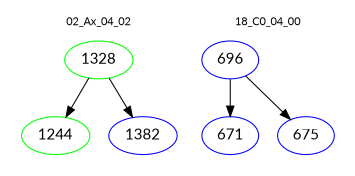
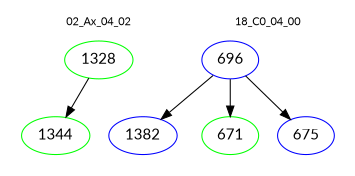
(118, 93) -> (200, 87)
(56, 136) -> (56, 136)
(230, 136) -> (230, 136)
